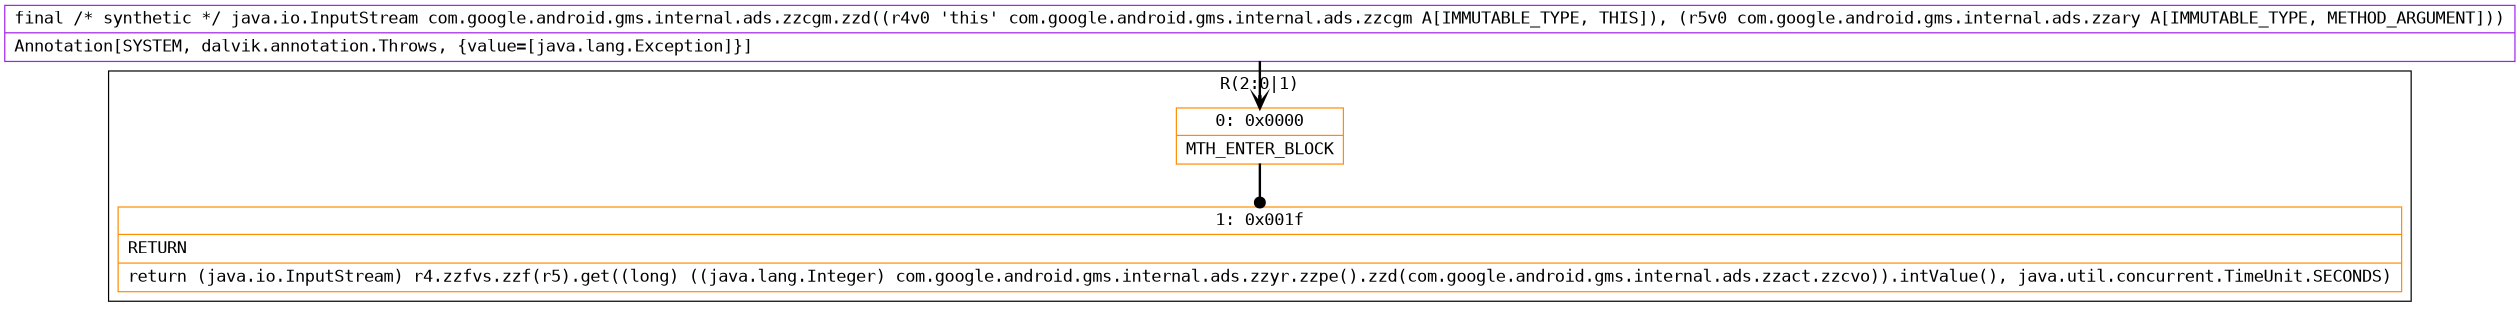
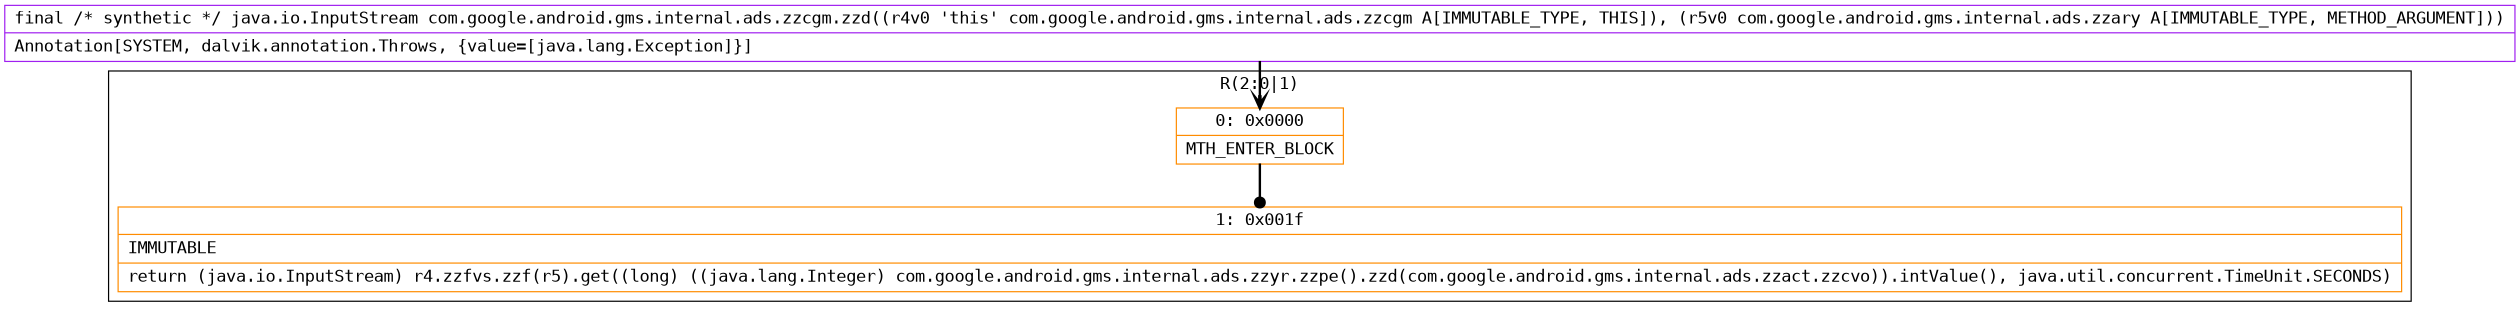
(157, 248) -> (172, 248)
